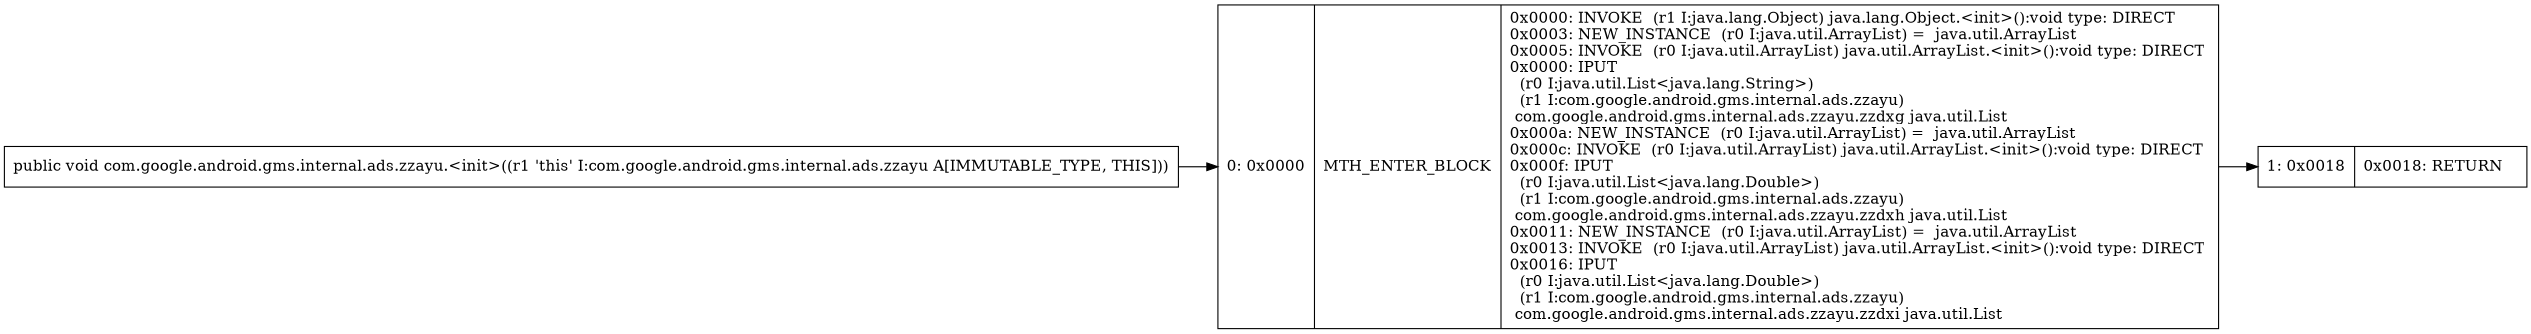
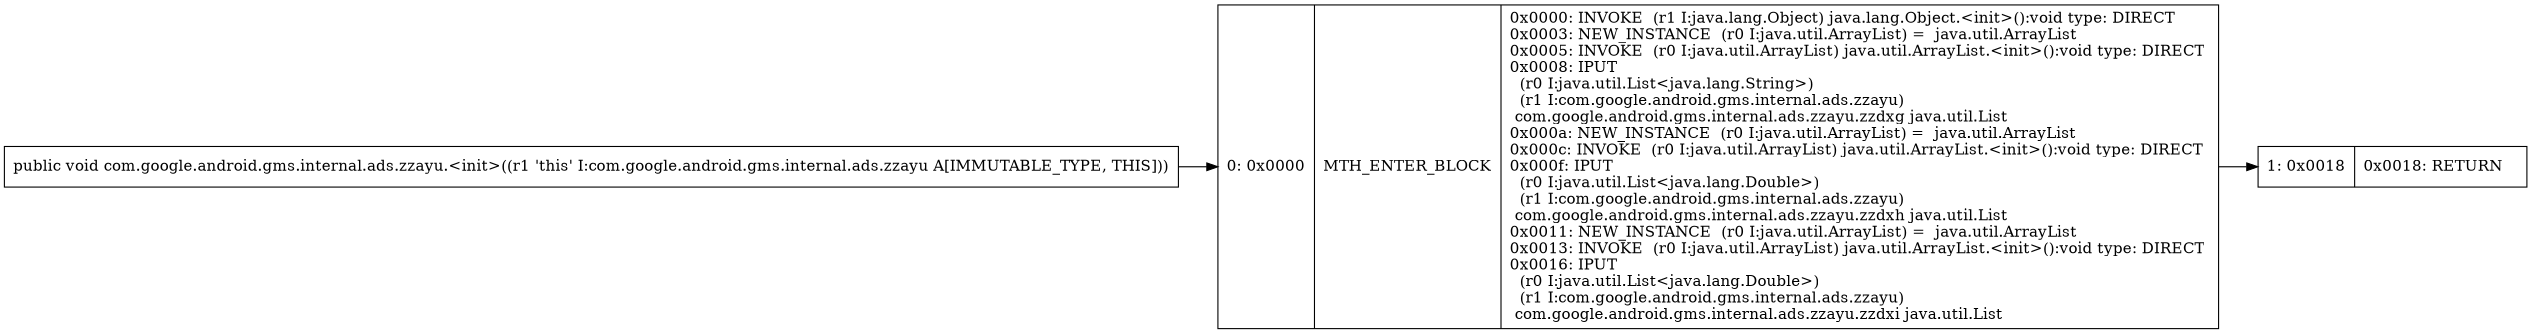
(1568, 67) -> (1568, 67)
